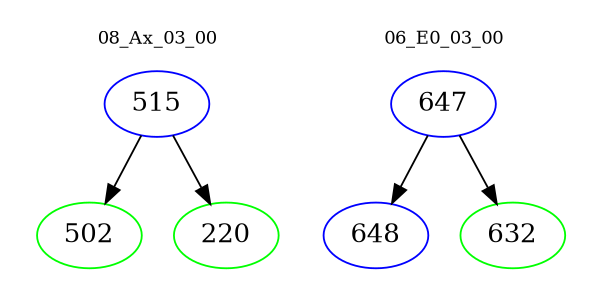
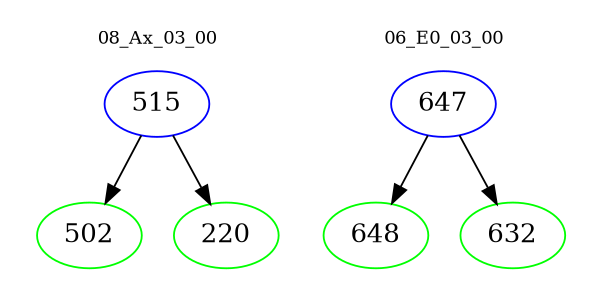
(376, 235) -> (376, 235)
